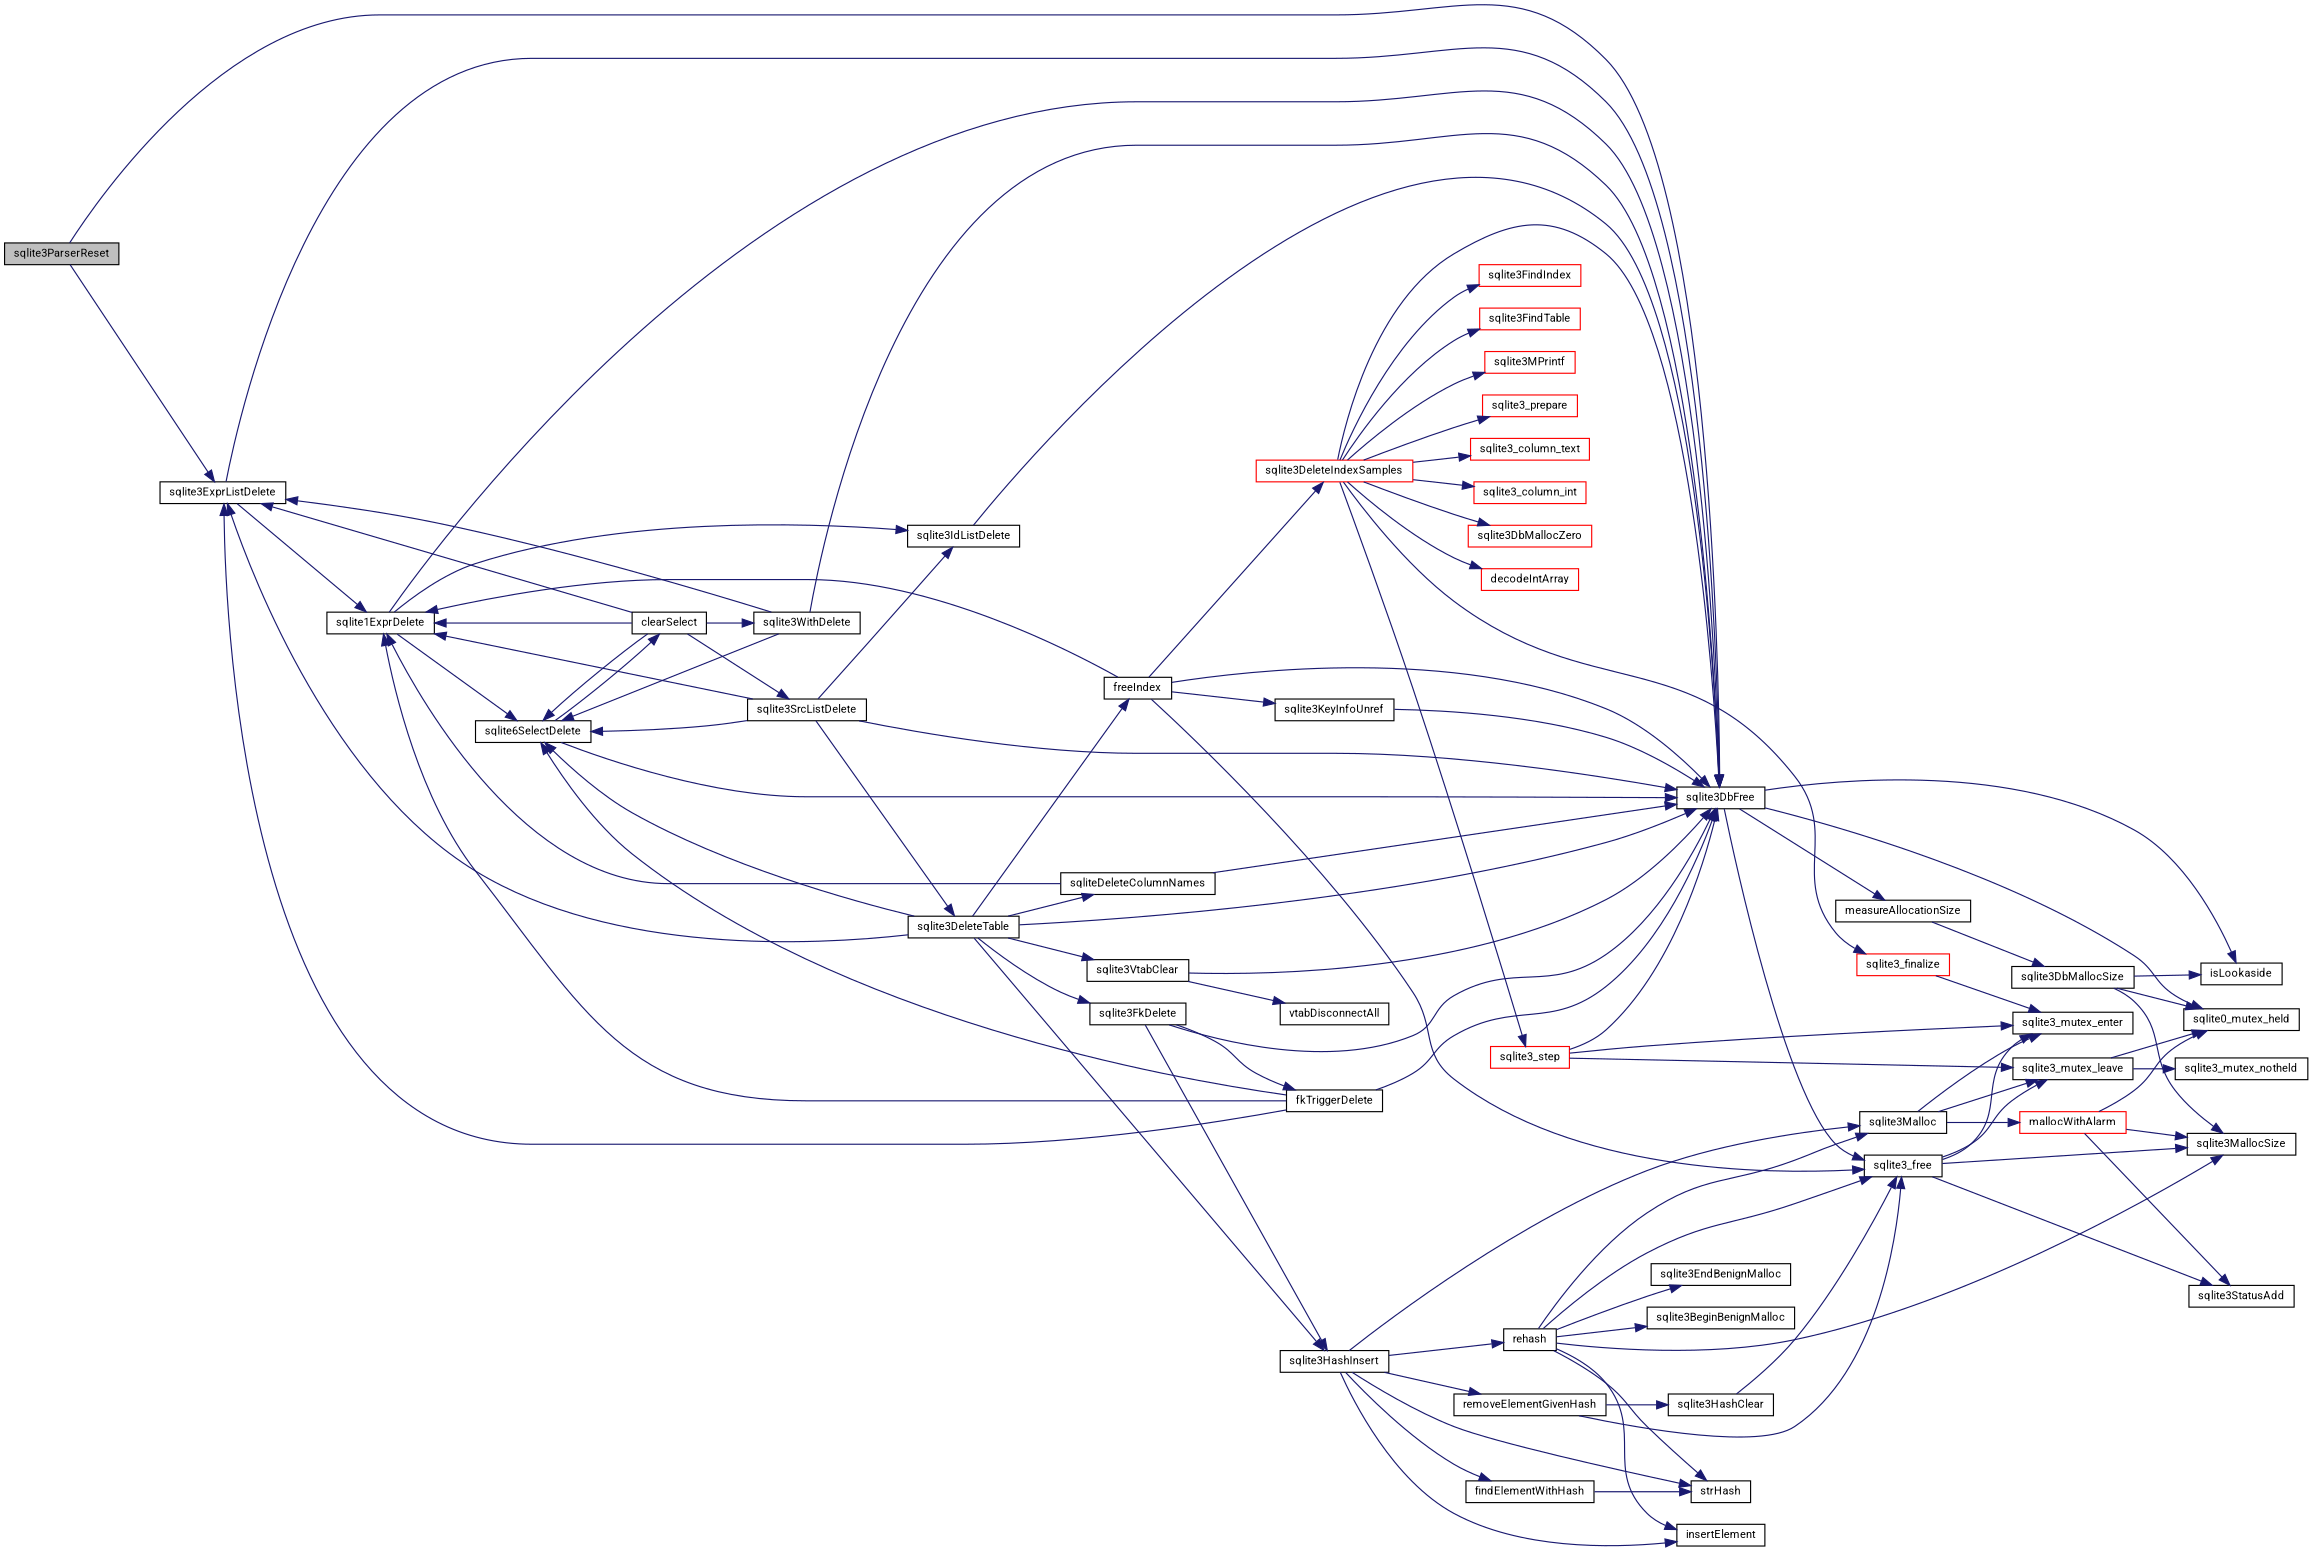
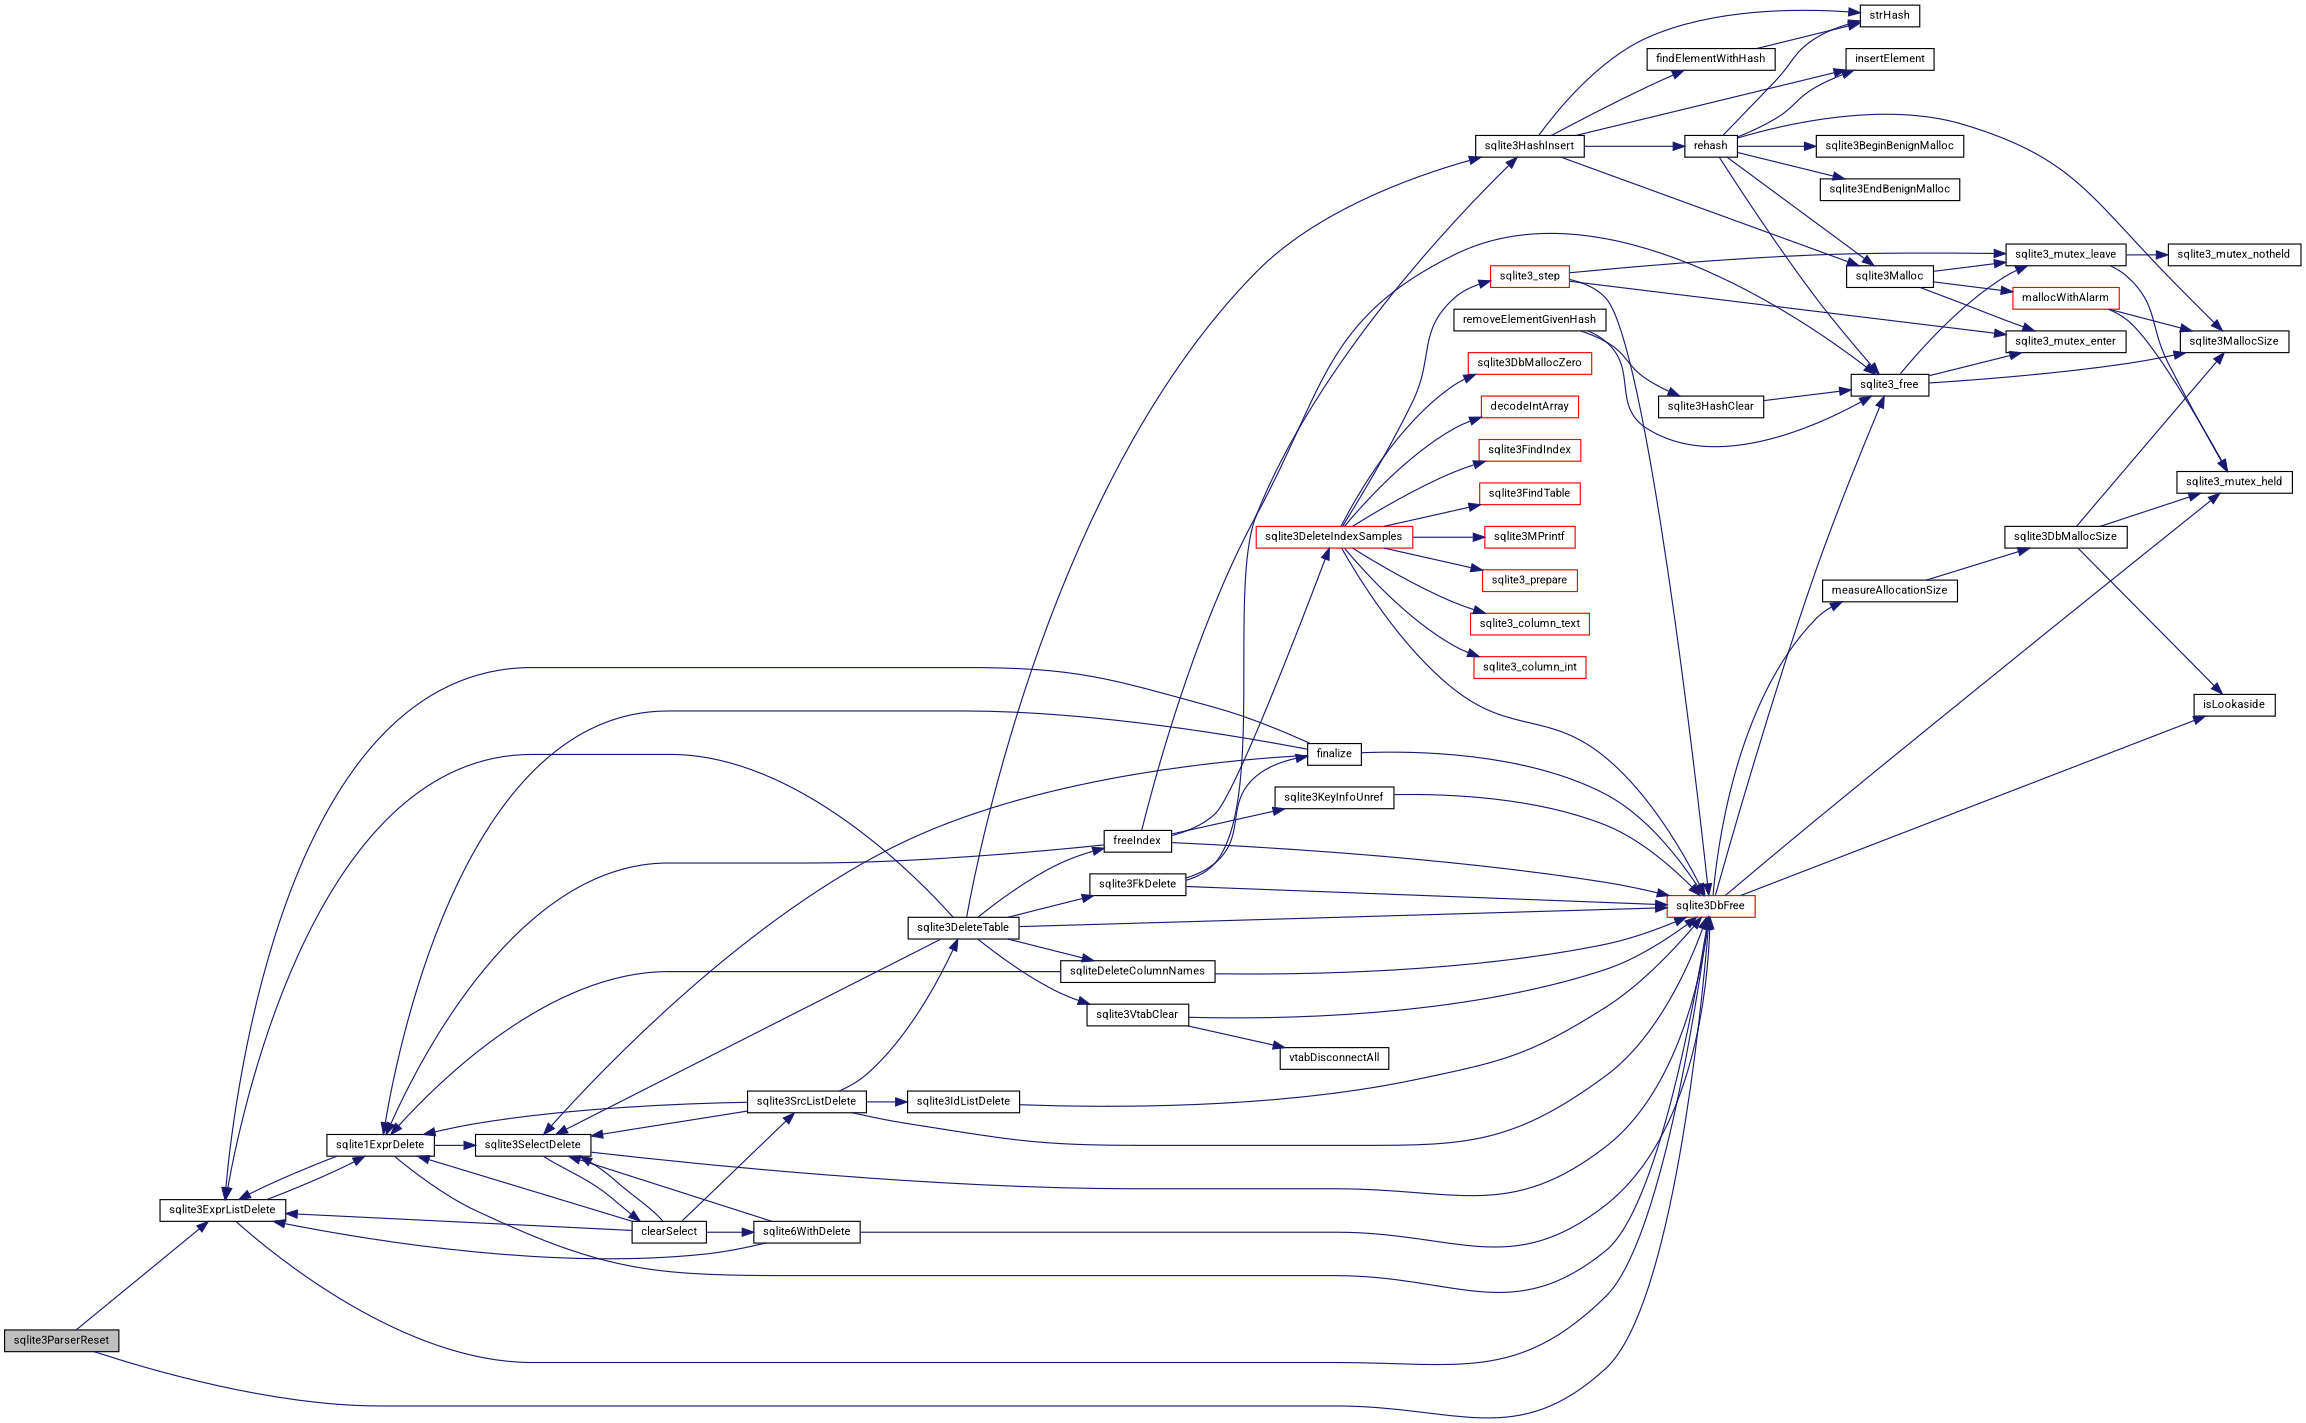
(637, 532) -> (293, 1174)
(807, 623) -> (807, 1232)
(533, 732) -> (533, 1145)
(1721, 798) -> (1711, 906)
(1903, 965) -> none
(2242, 1020) -> (2235, 482)
(1335, 1101) -> (1335, 754)
(2242, 1296) -> none
(1427, 1382) -> none
